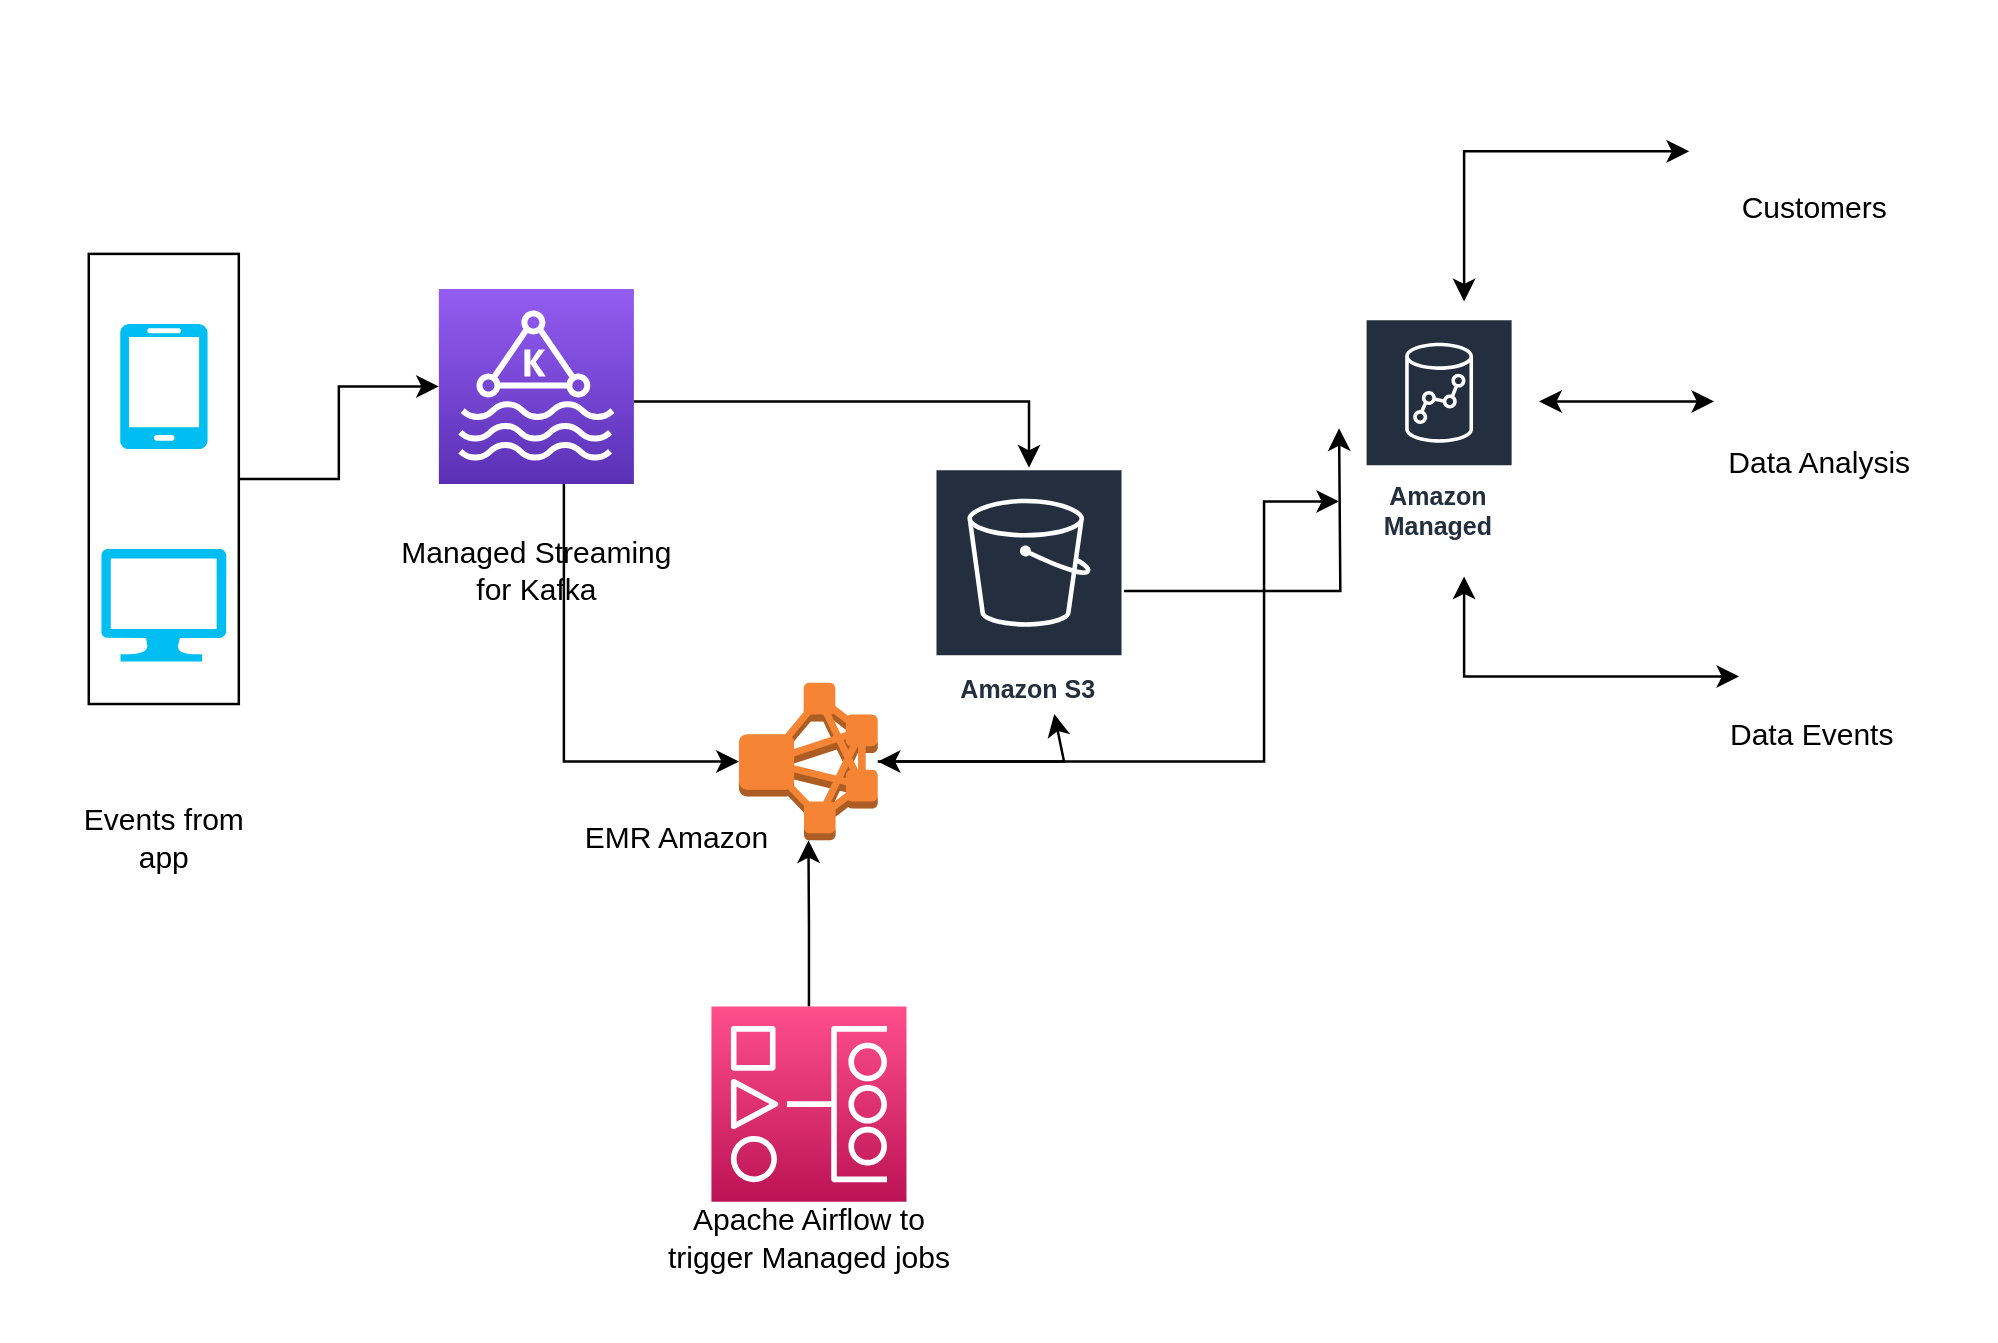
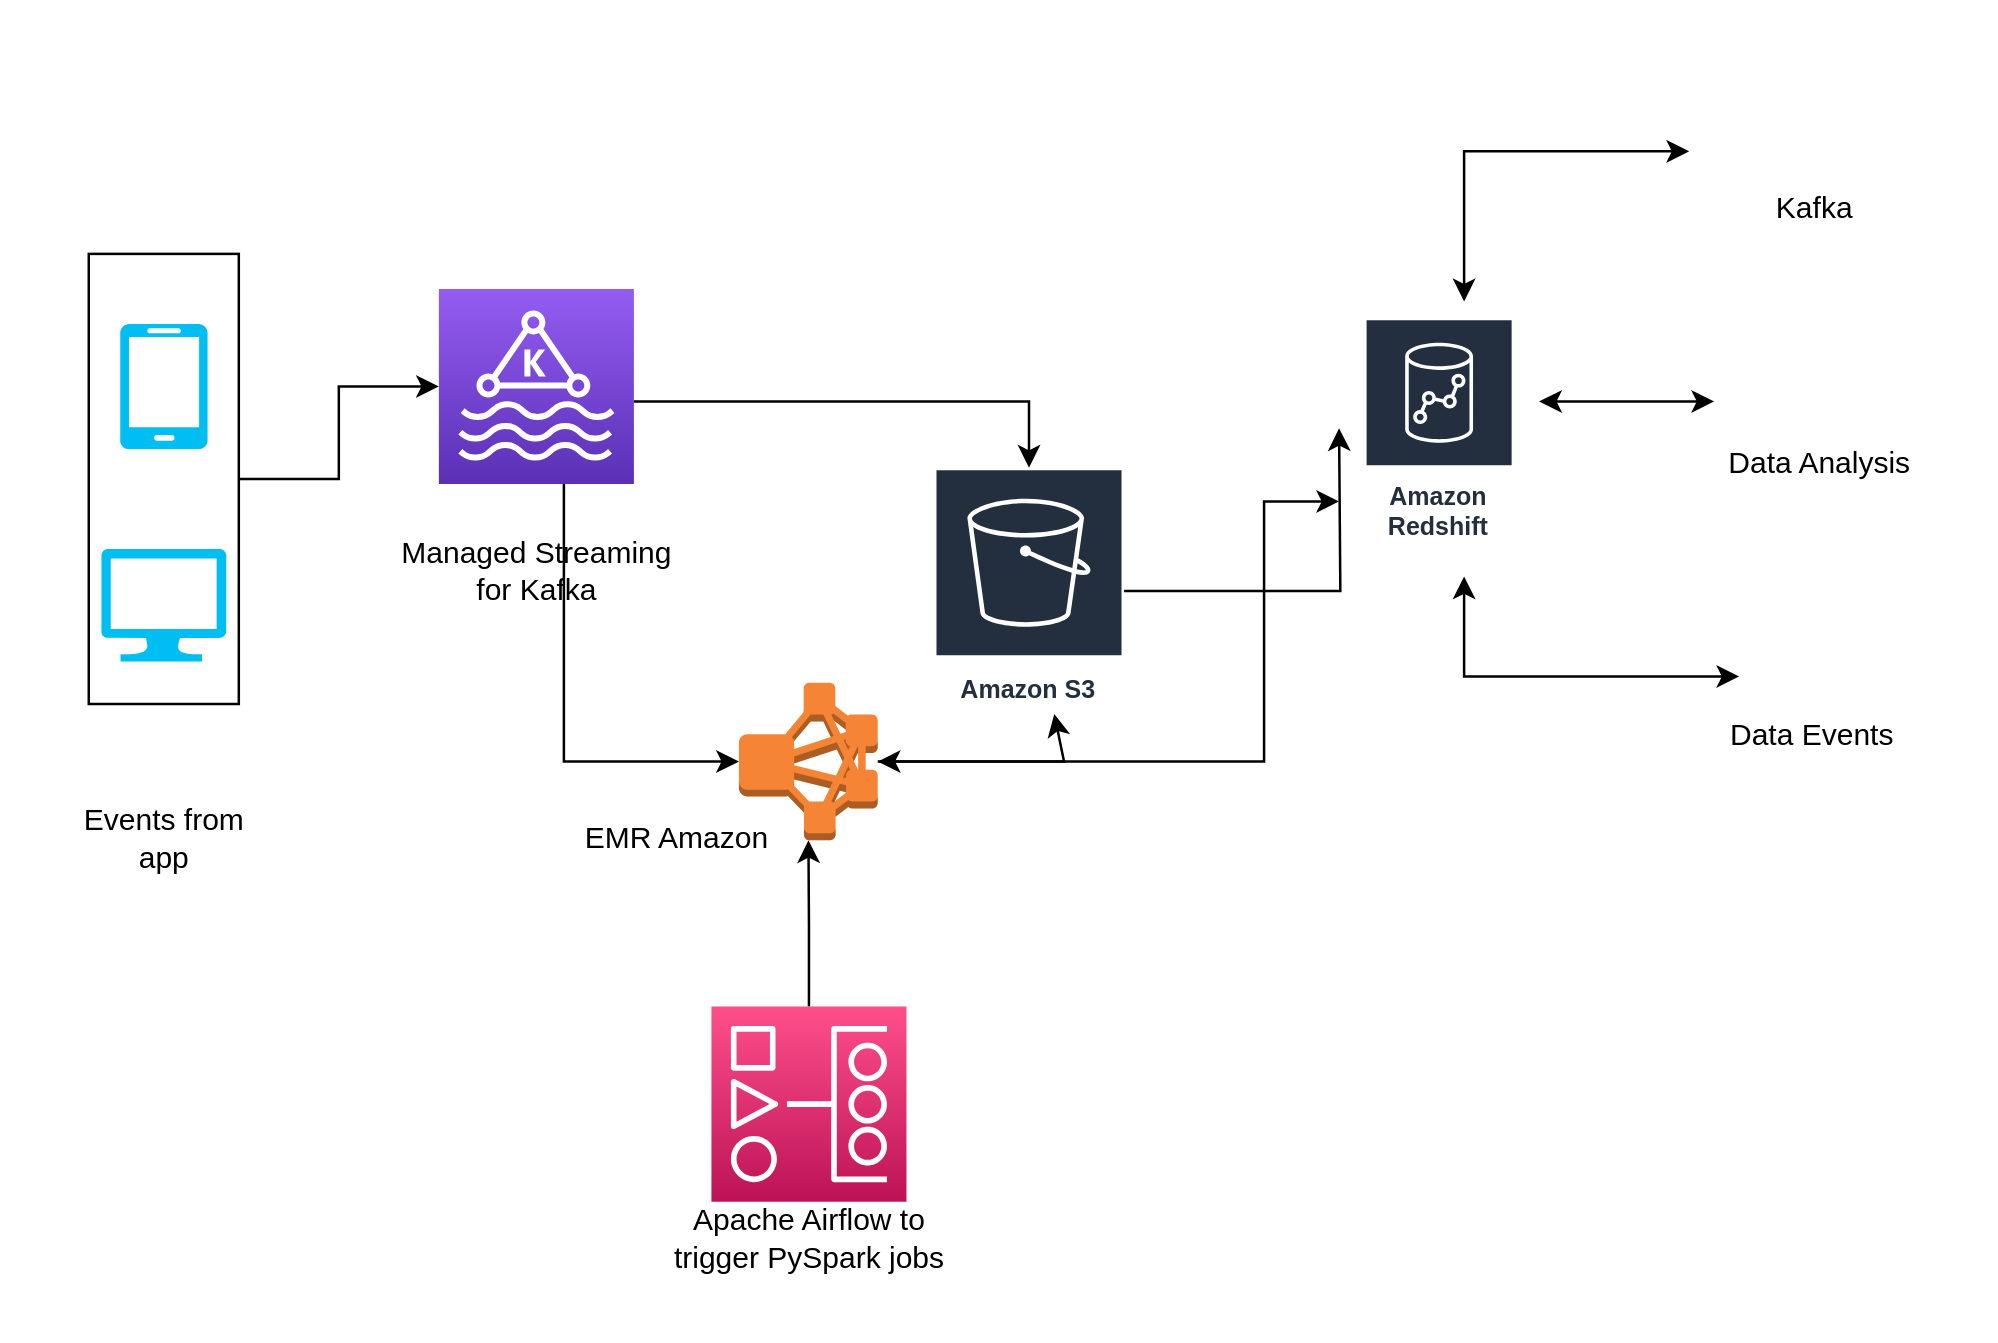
(1815, 209) -> (1815, 209)
(1439, 511) -> (1439, 511)
(810, 1239) -> (810, 1239)
